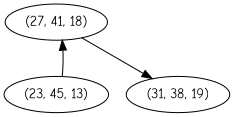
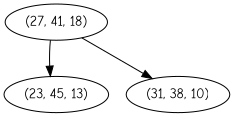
(63, 63) -> (50, 53)
(178, 95) -> (178, 95)
